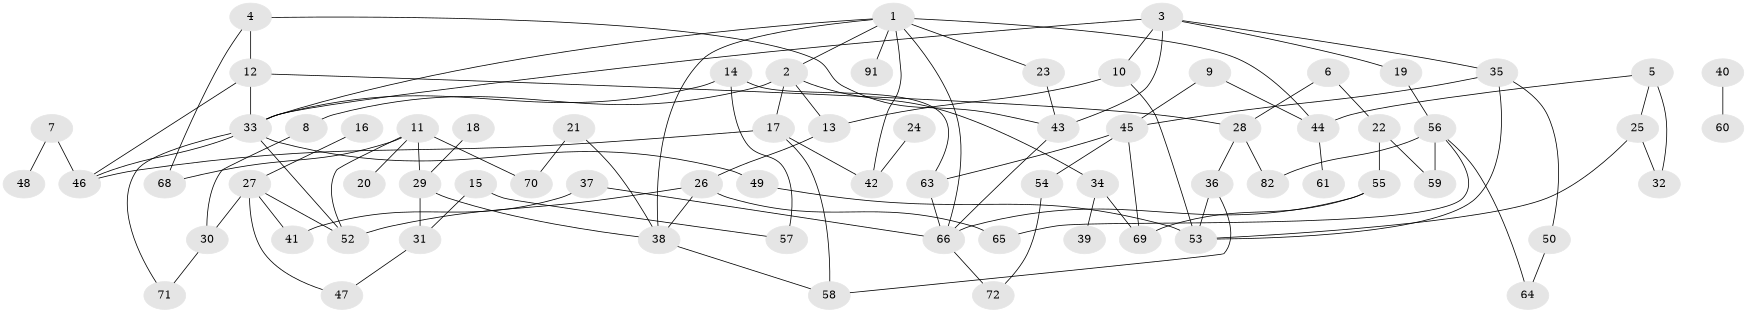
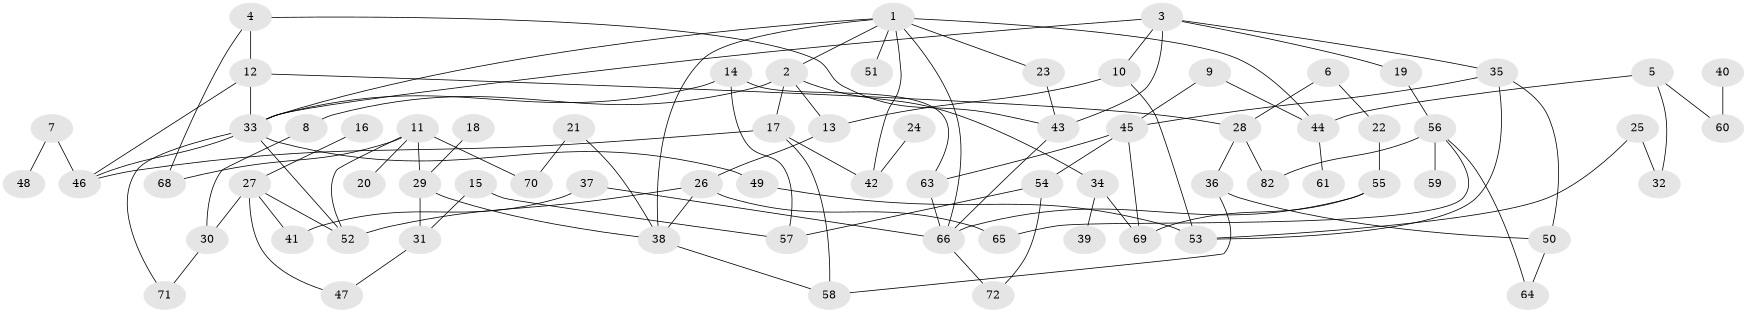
(872, 73) -> (872, 73)
(1645, 101) -> (1688, 101)
(1407, 156) -> none
(1205, 209) -> (1407, 229)
none -> (925, 210)
